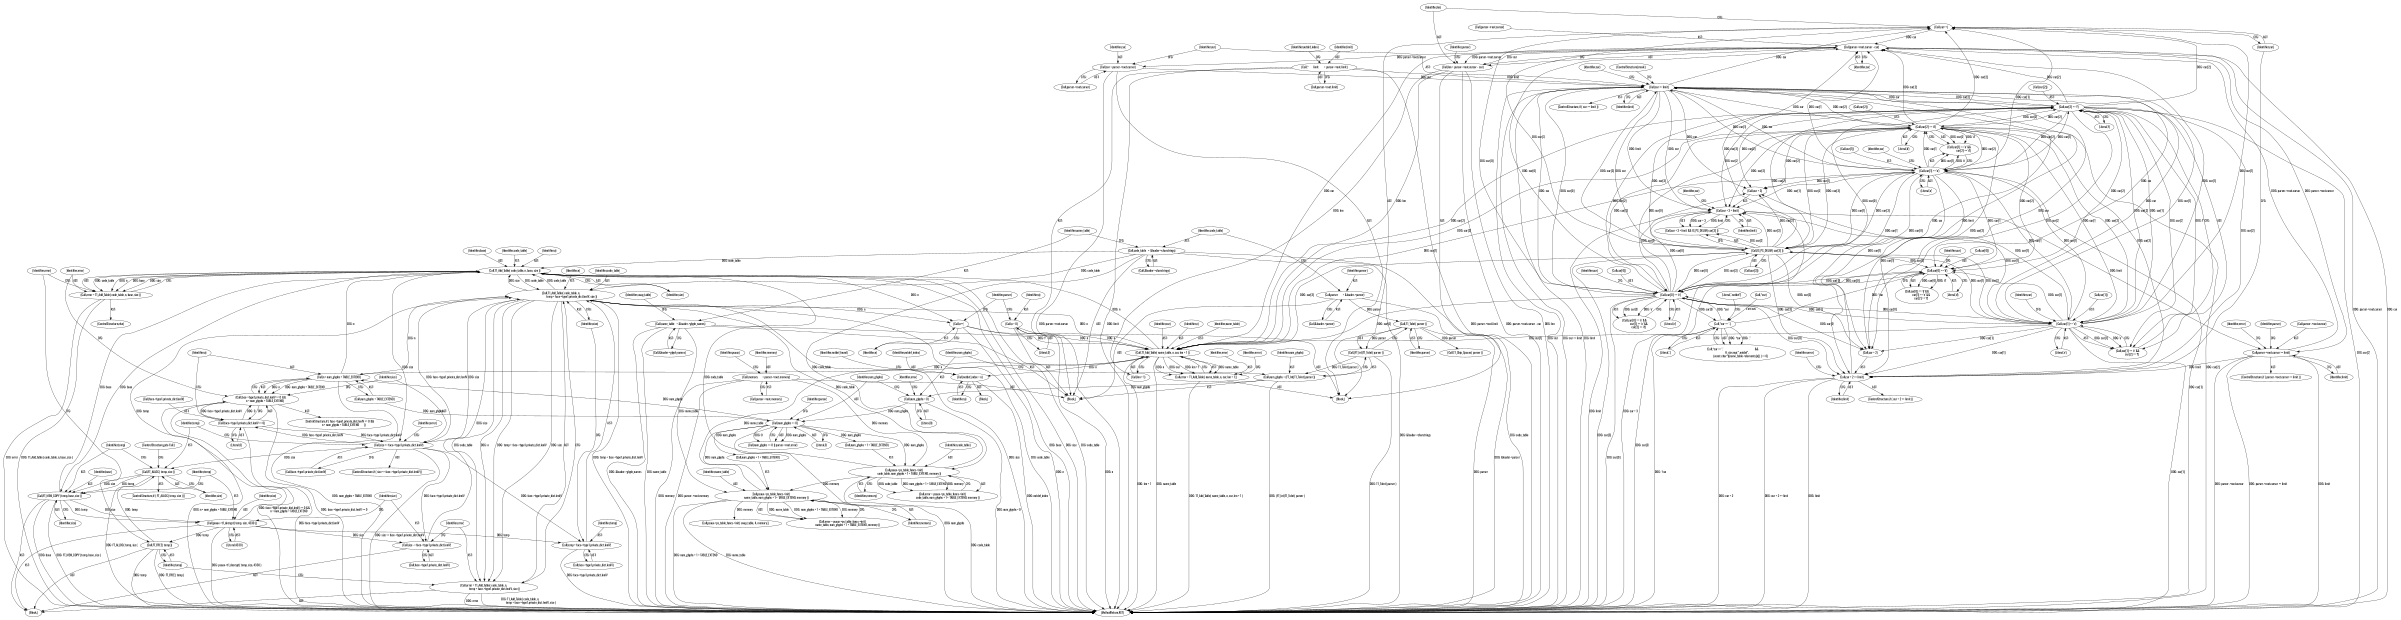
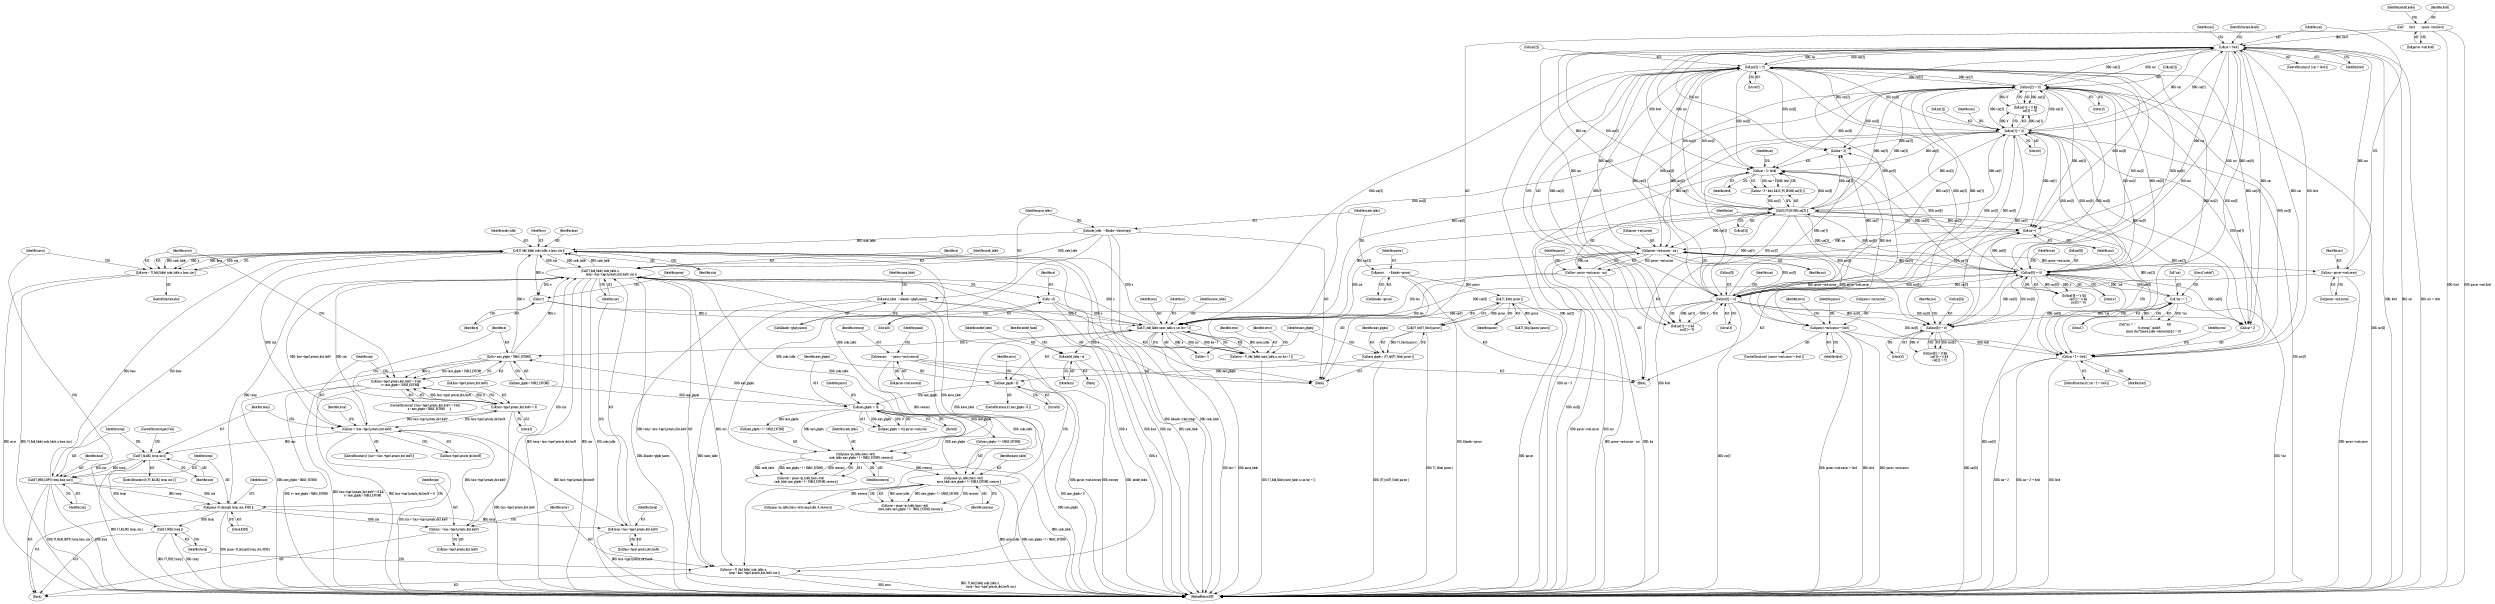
(1529, 86) -> (1841, 257)
(1154, 271) -> none
(1752, 310) -> (2179, 285)
none -> (1008, 407)
(1054, 465) -> none
